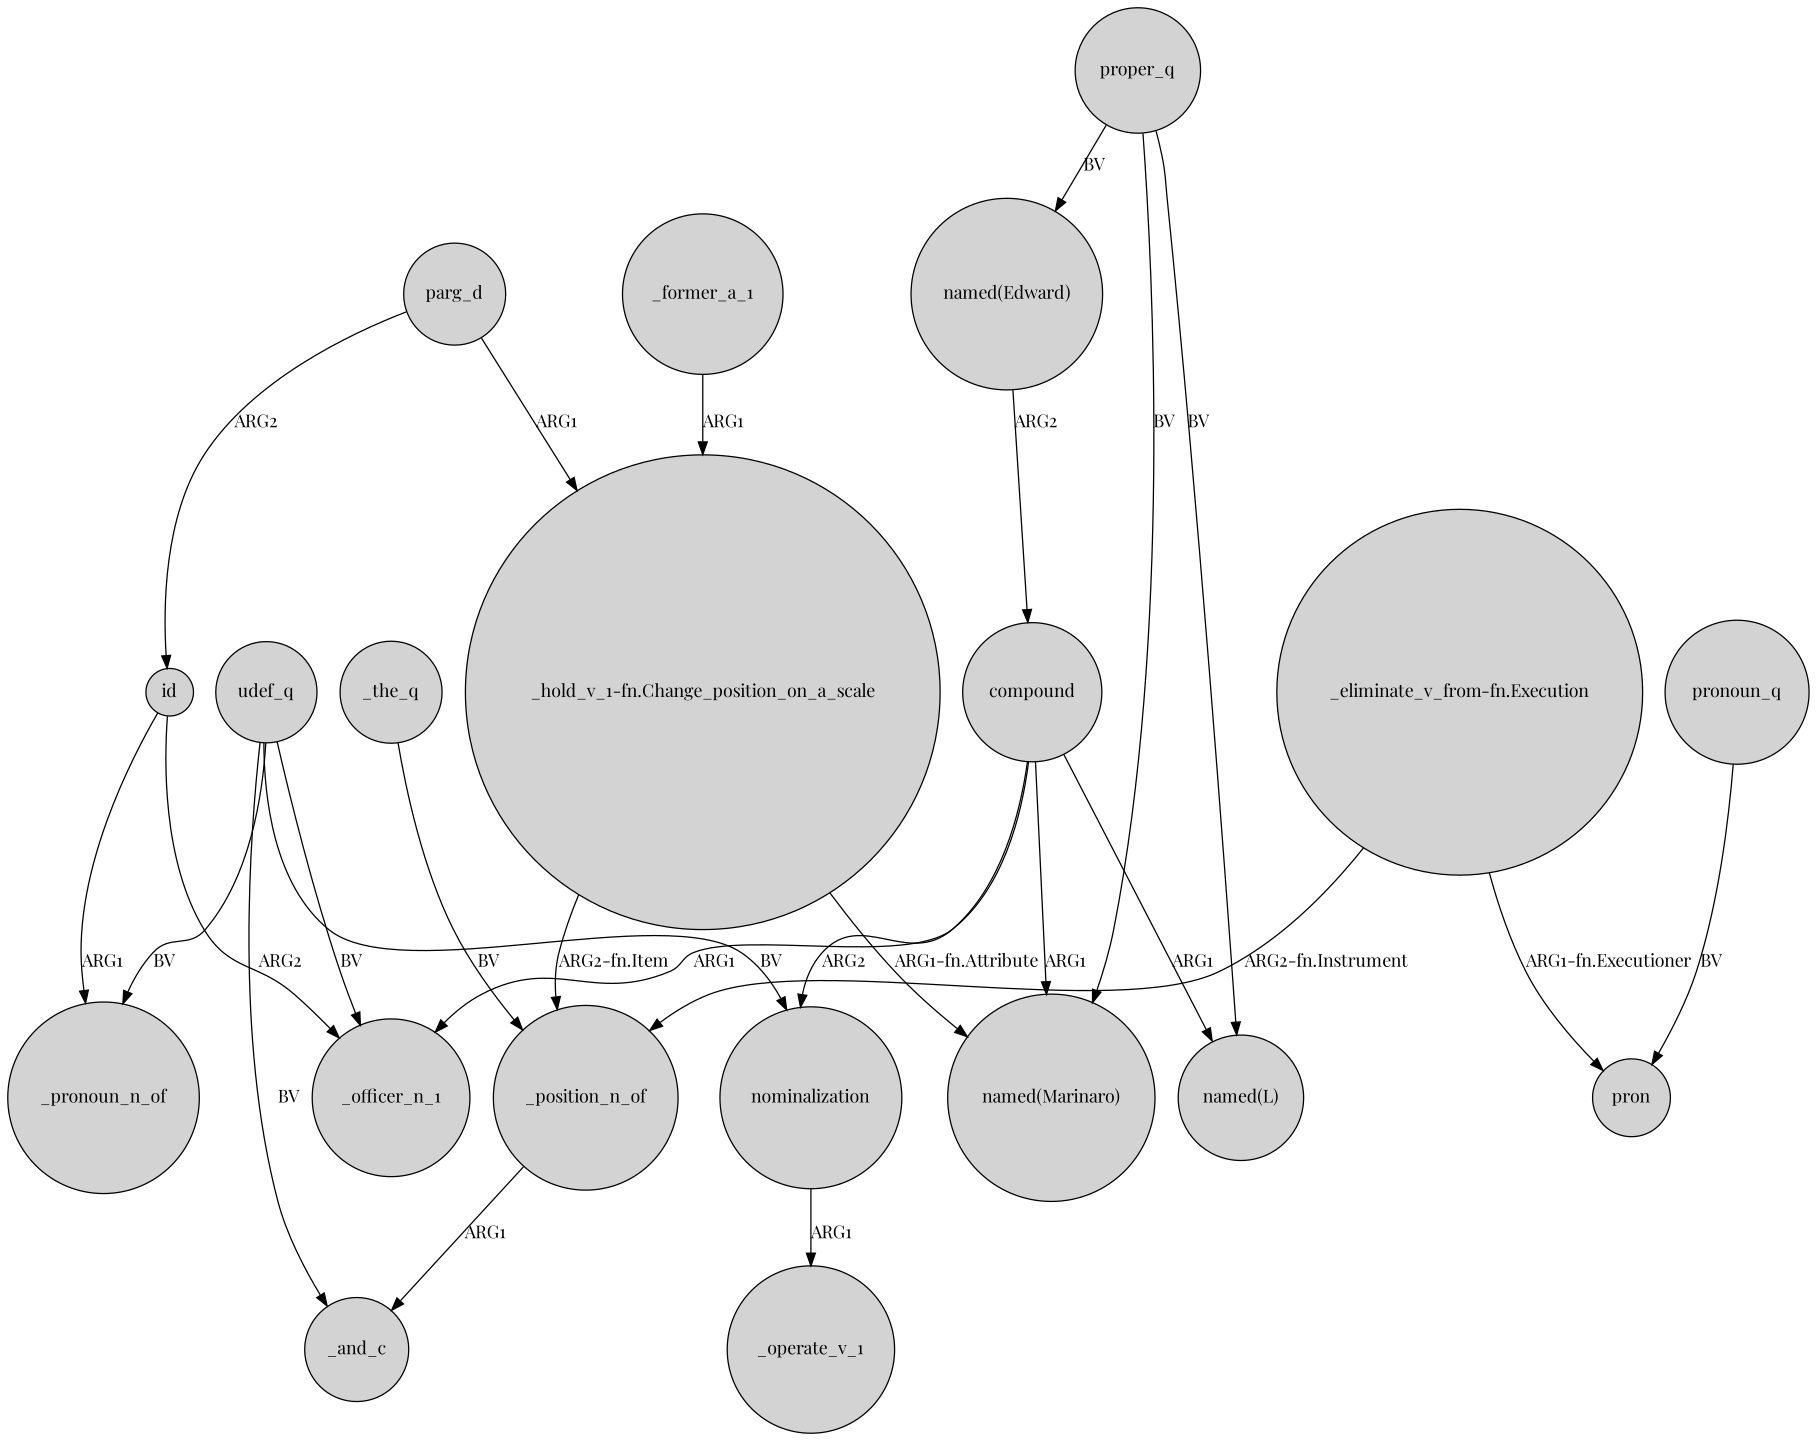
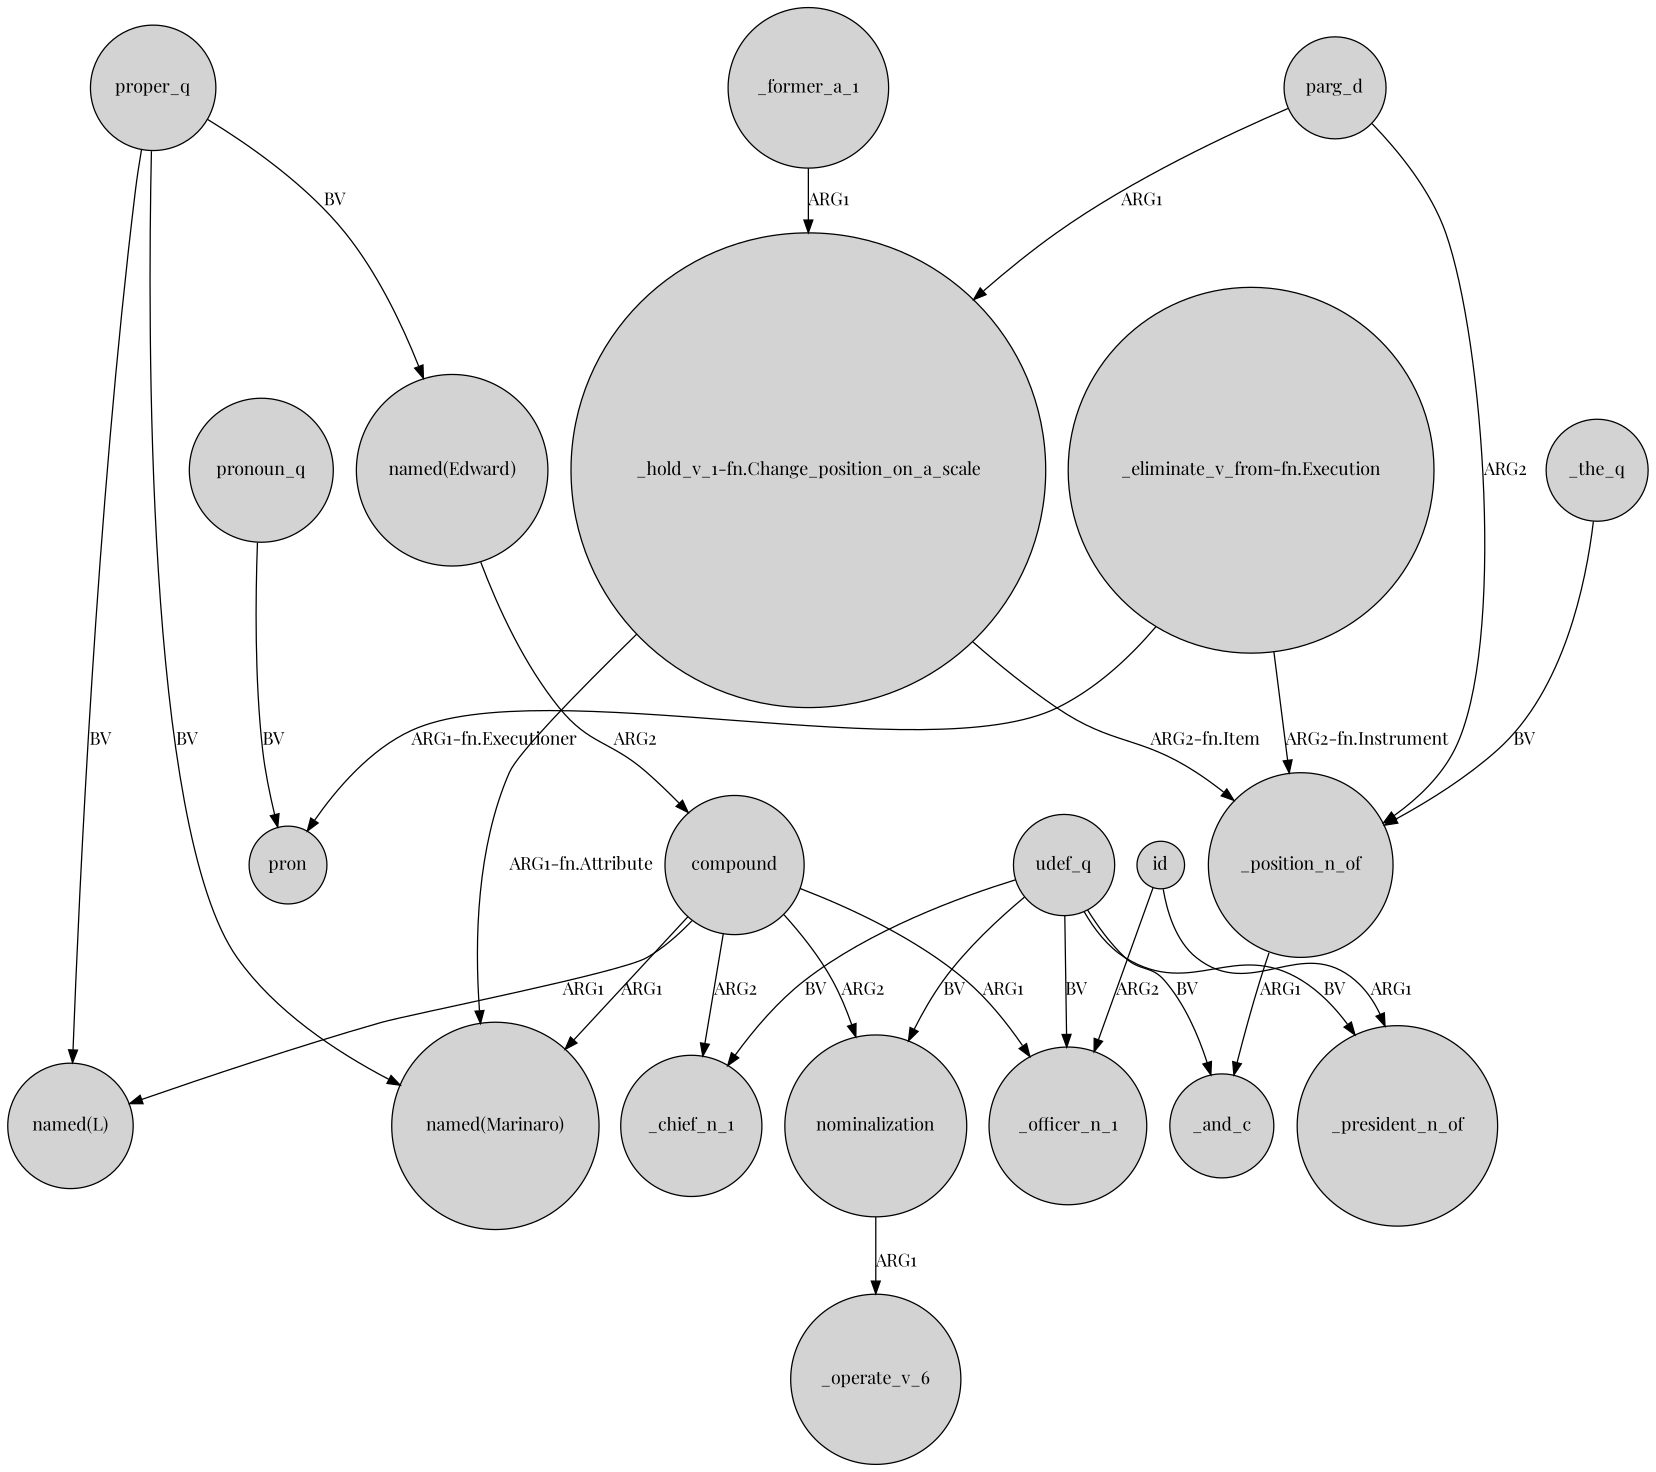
(217, 437) -> (1482, 470)
(104, 1098) -> (1397, 1126)
none -> (691, 1126)
(811, 1350) -> (876, 1379)
